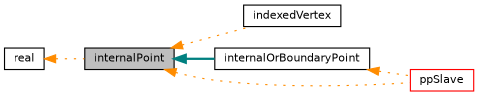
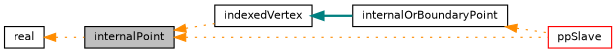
(200, 59) -> (338, 16)
